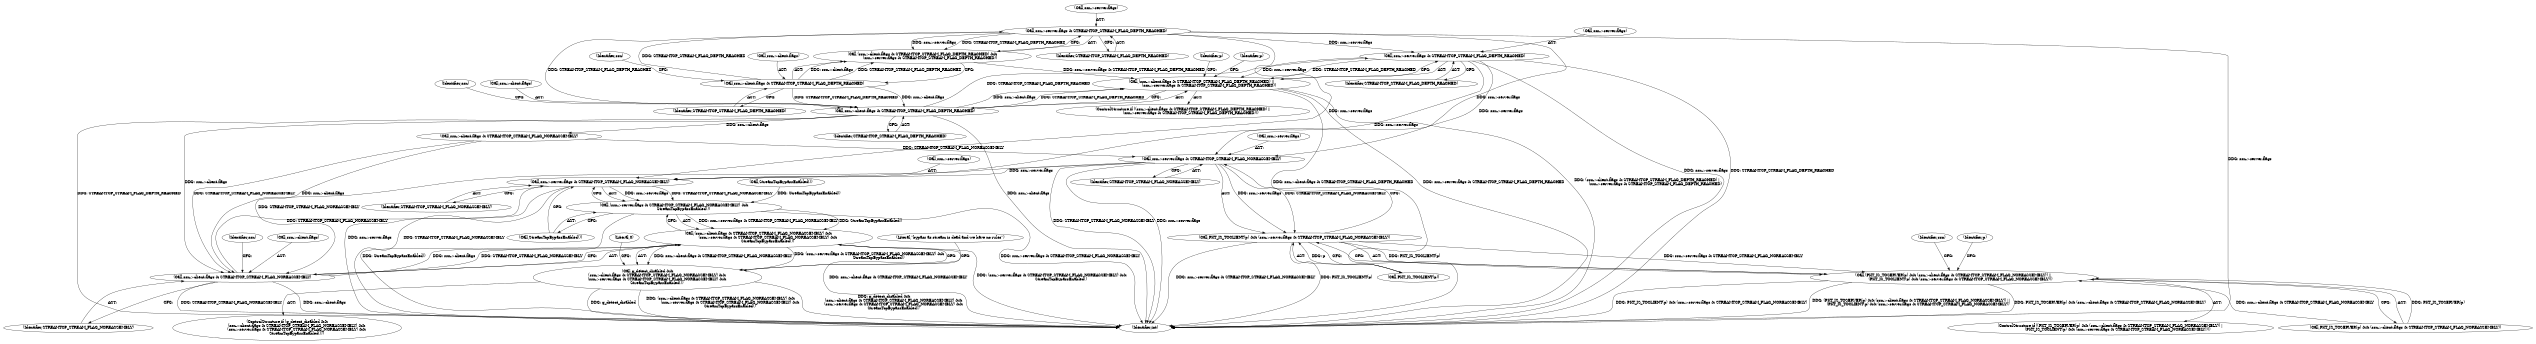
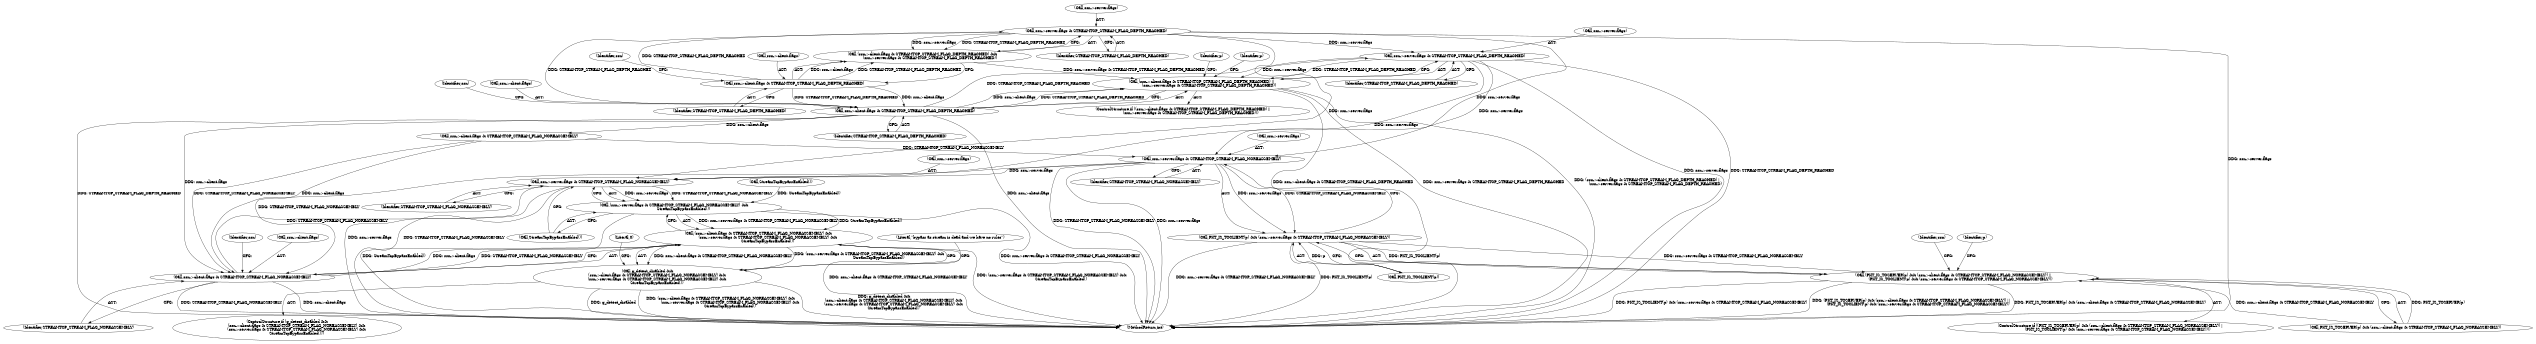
(1145, 328) -> (1145, 328)
